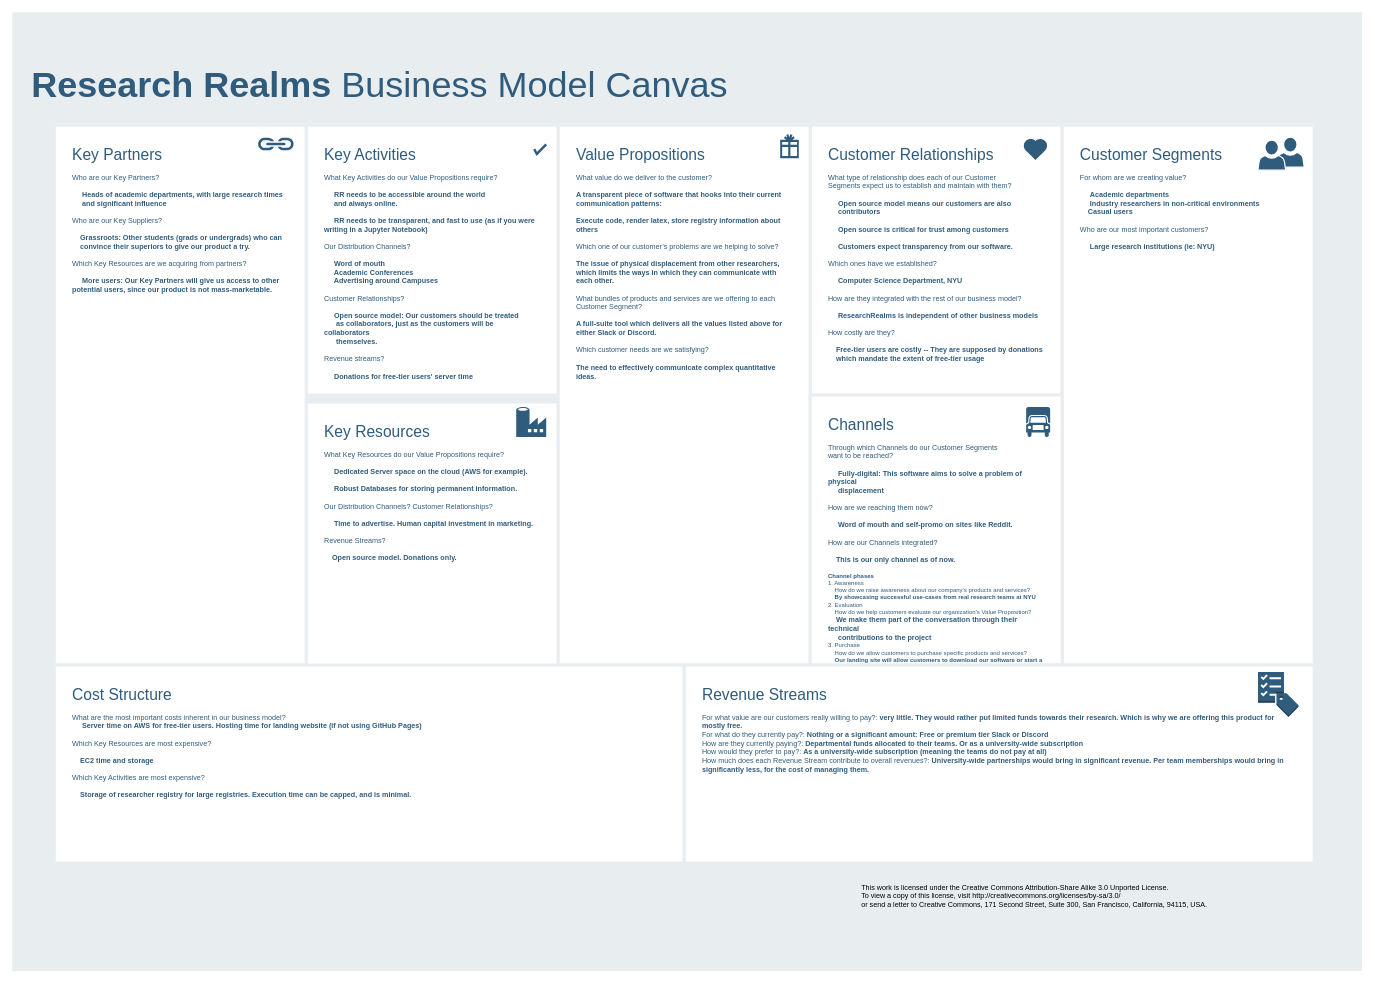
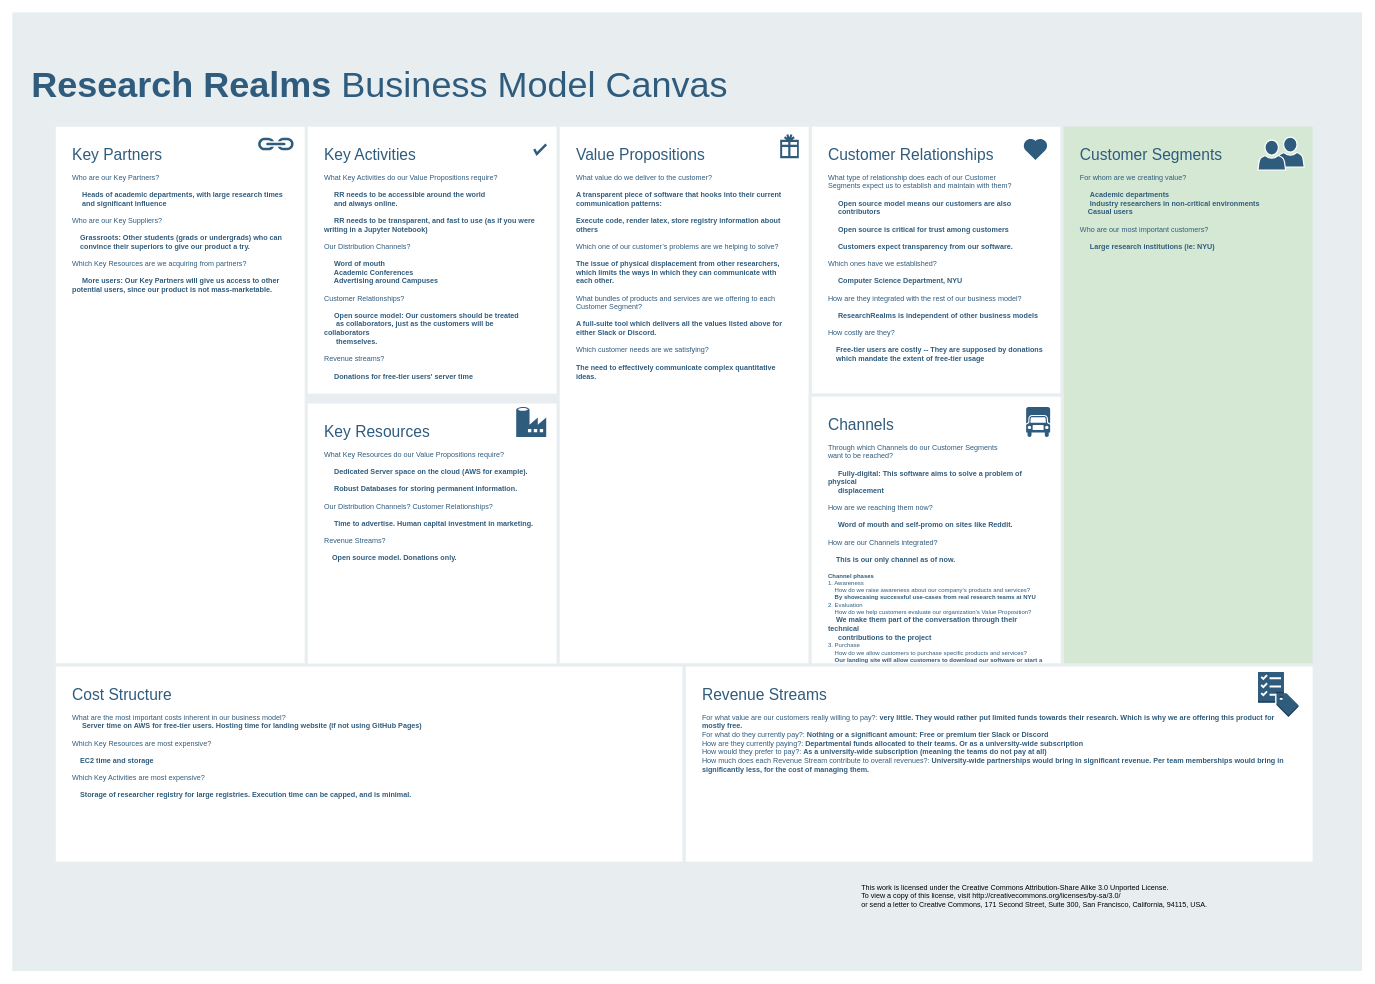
(1188, 395) -> (1188, 395)
